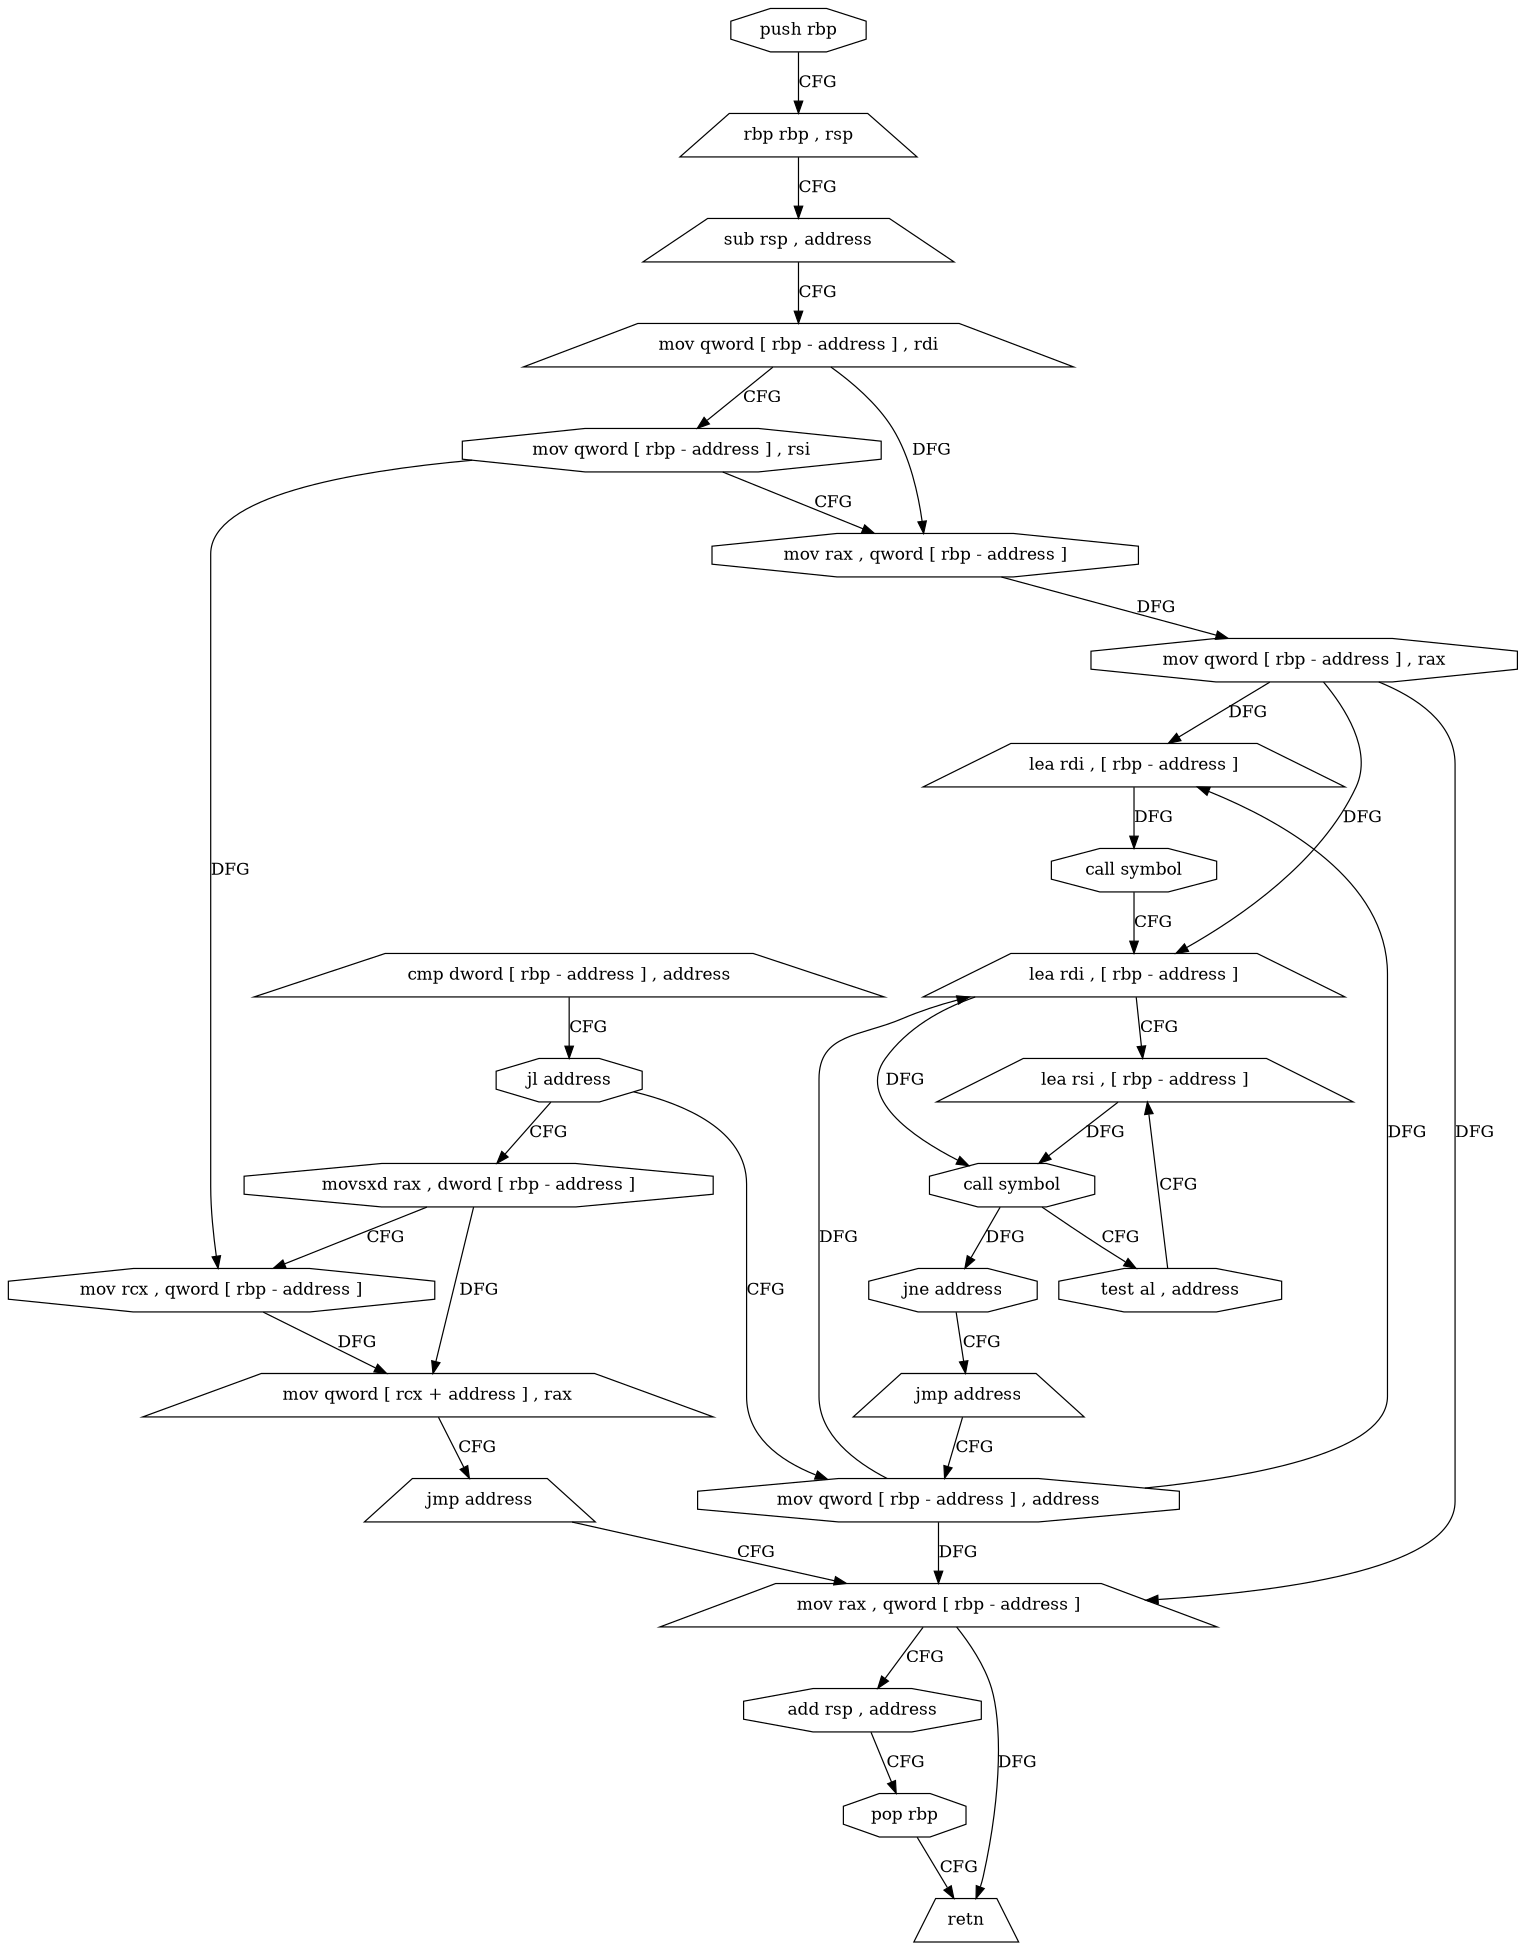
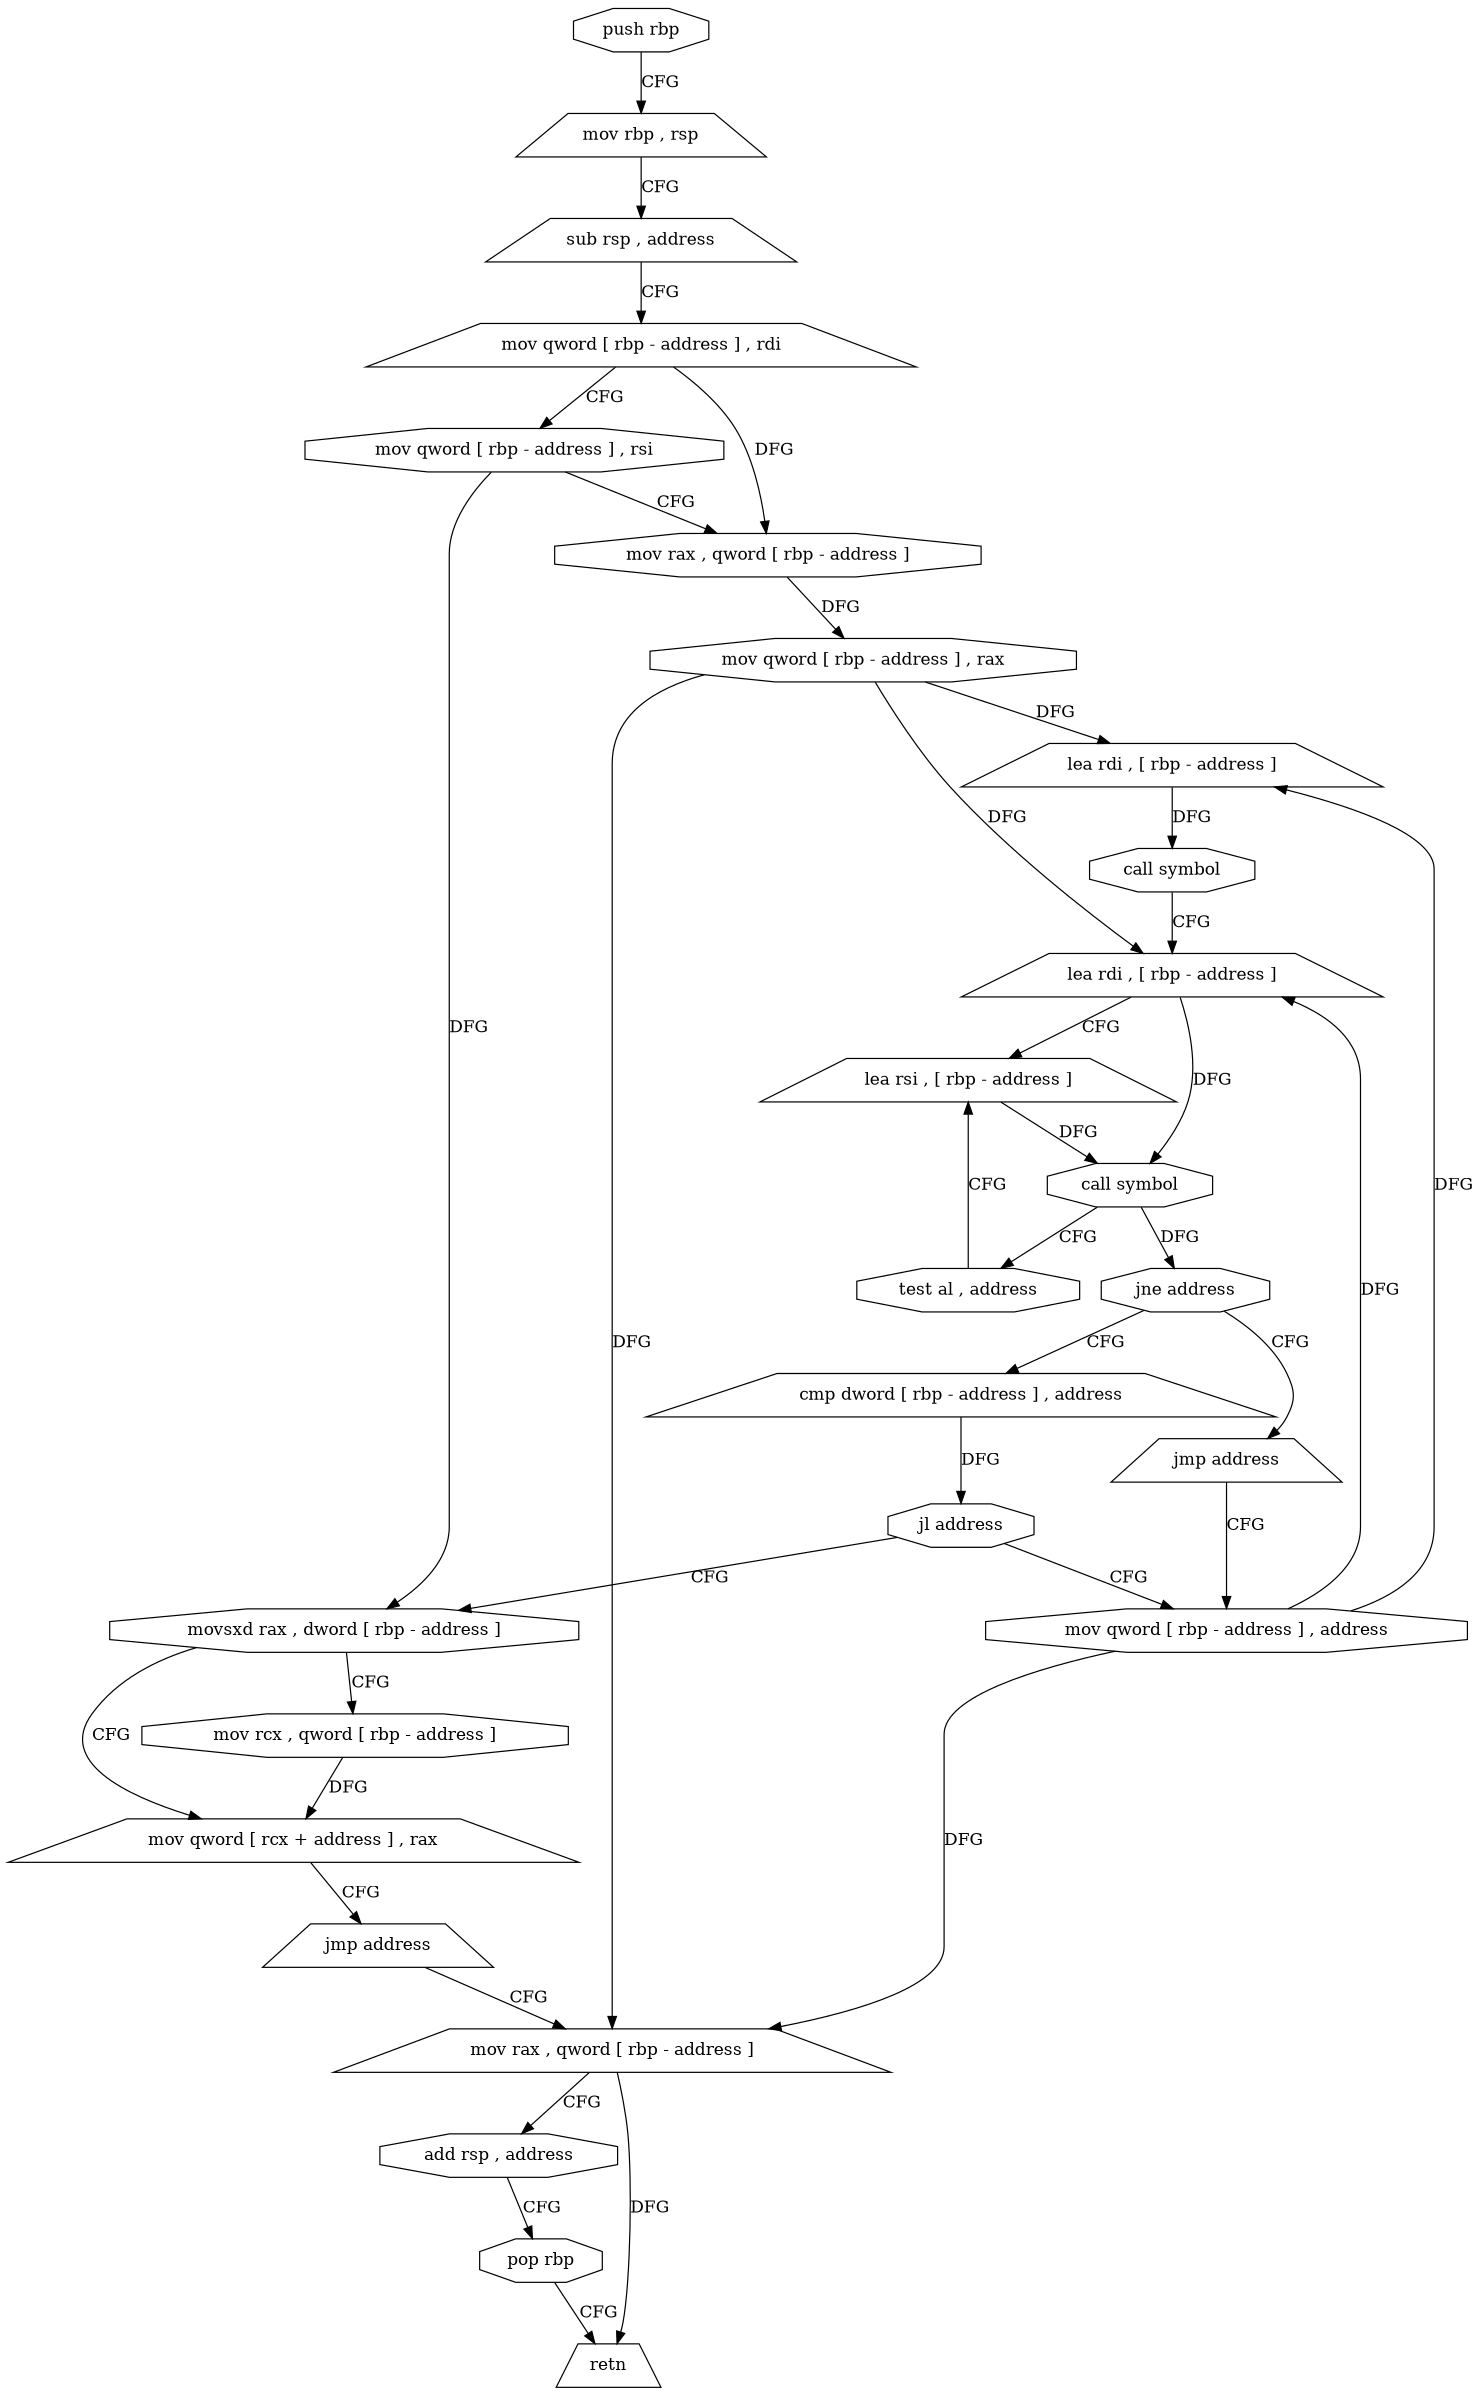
(798, 135) -> (641, 135)
(211, 759) -> (449, 1041)
(588, 1028) -> (981, 1460)
(479, 1290) -> (111, 1736)
none -> (1080, 1339)
